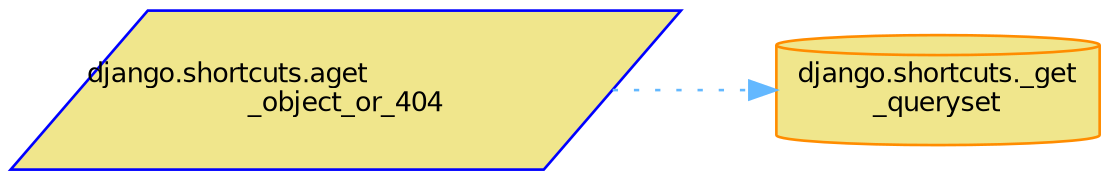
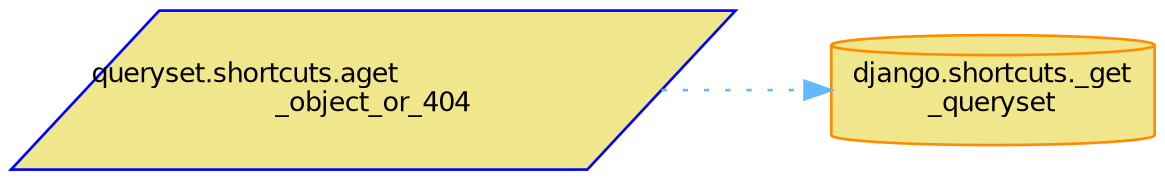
(346, 90) -> (373, 90)
